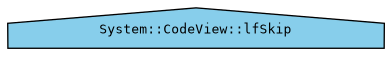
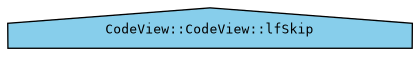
(196, 30) -> (210, 30)
